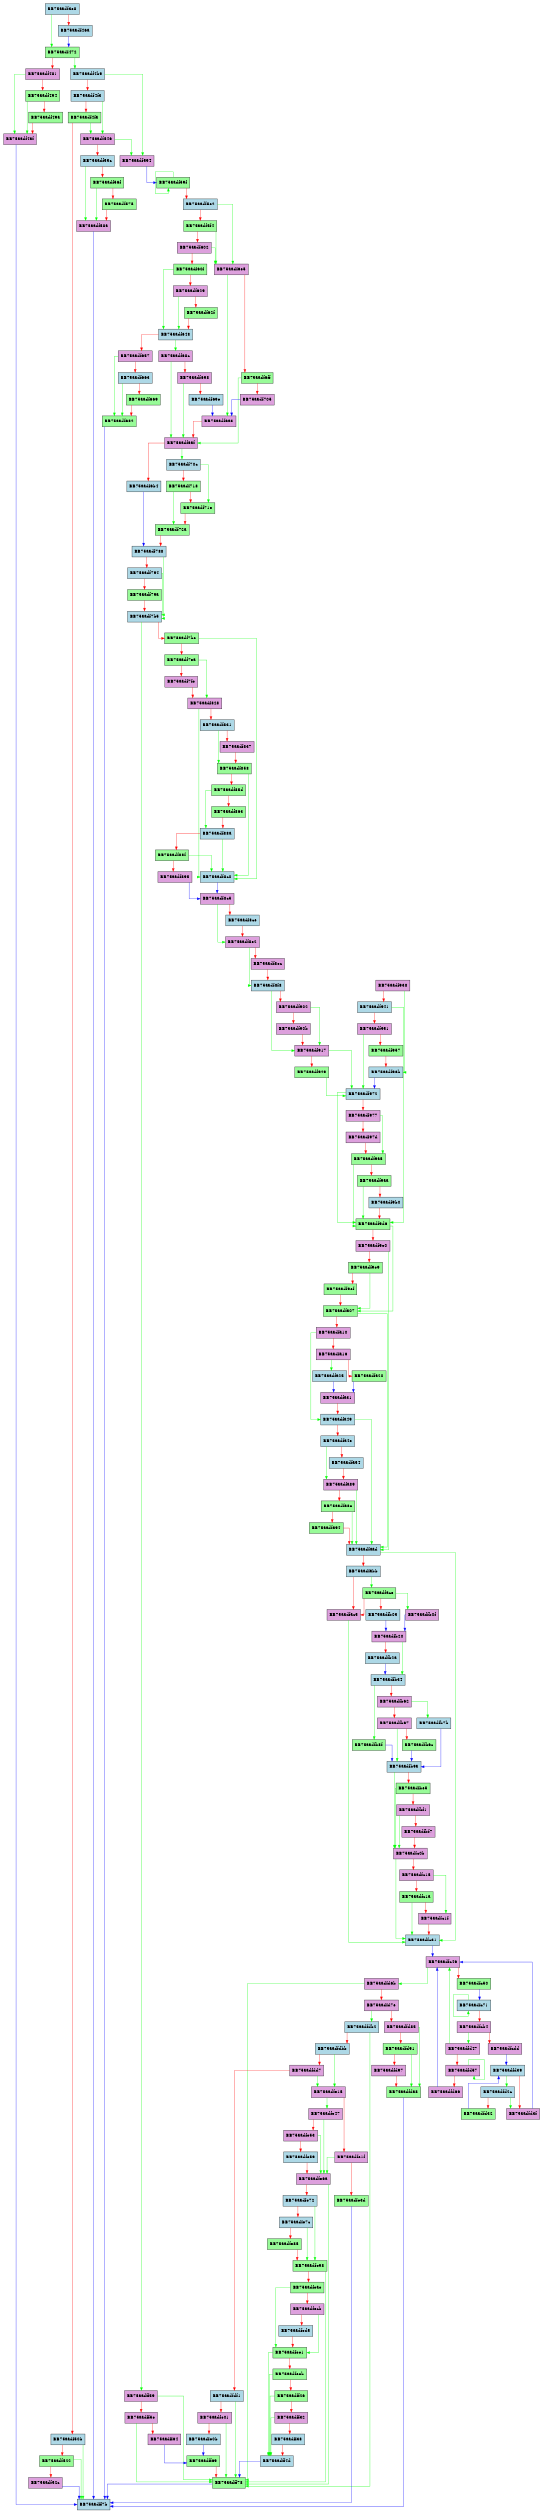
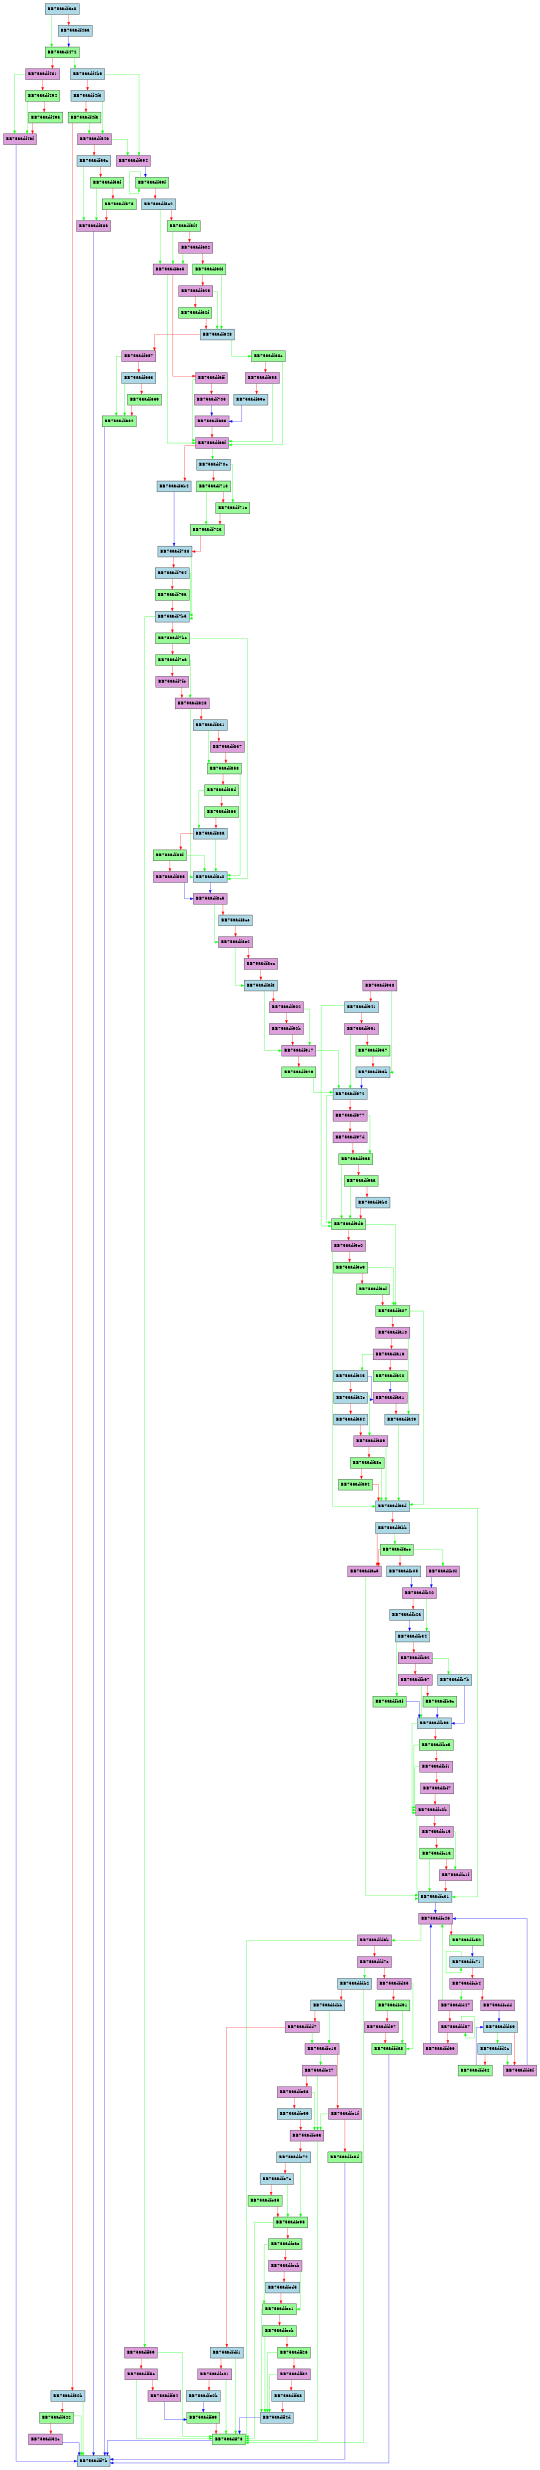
(227, 344) -> (167, 372)
(176, 356) -> (268, 356)
(257, 378) -> (211, 378)
(338, 1429) -> (351, 1385)
